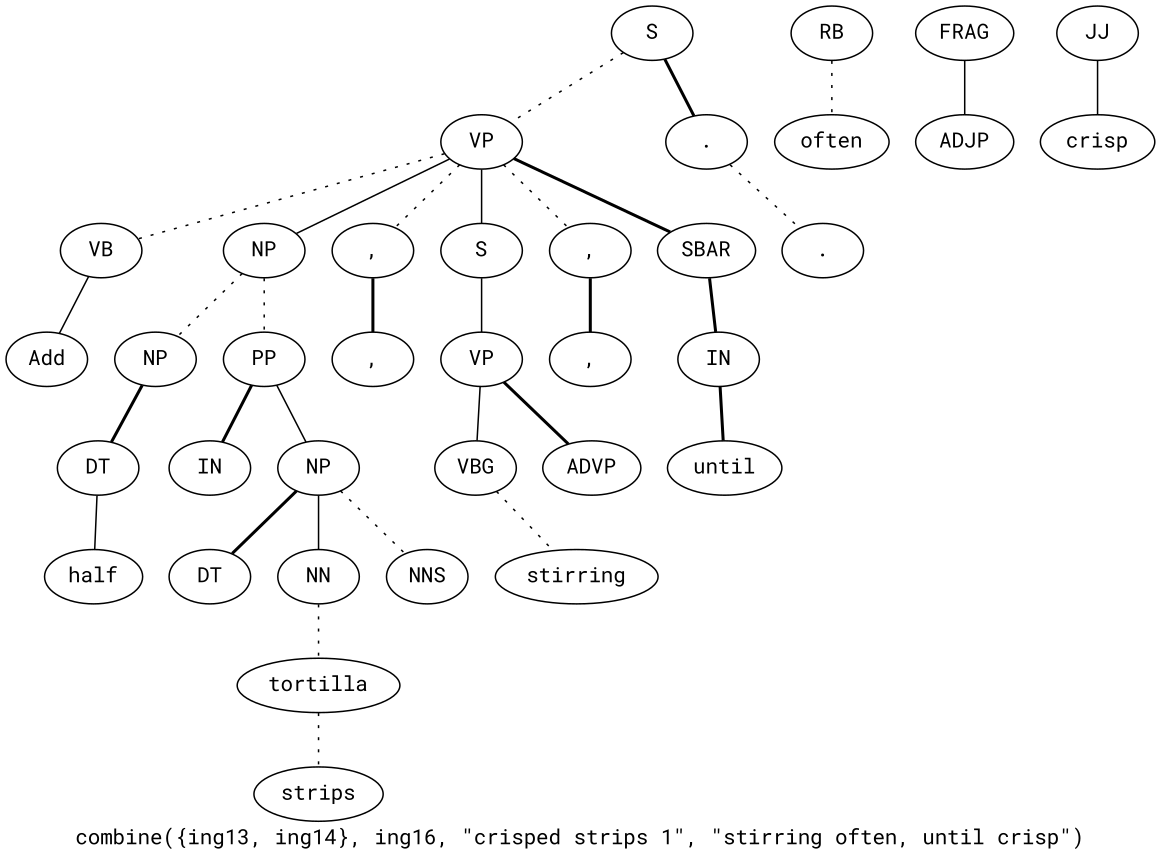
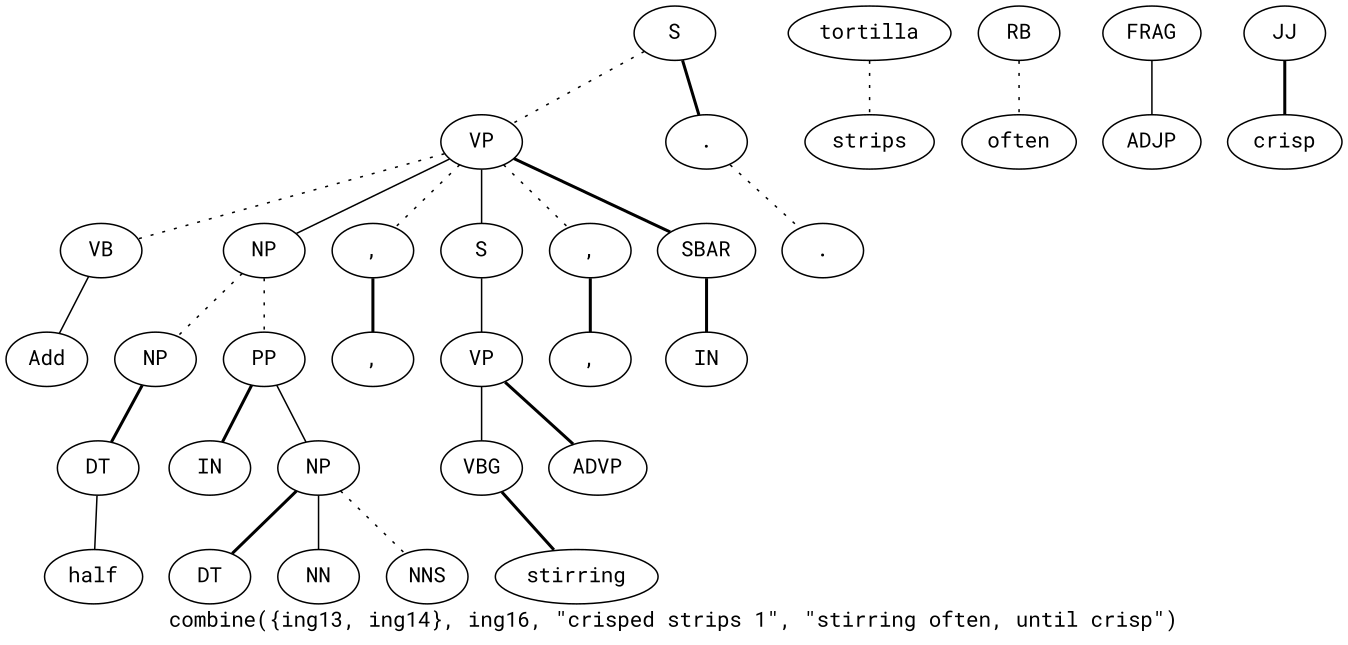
(1098, 88) -> (1285, 88)
(725, 468) -> none
(525, 521) -> (528, 521)
(319, 631) -> none
